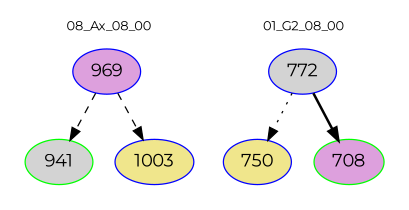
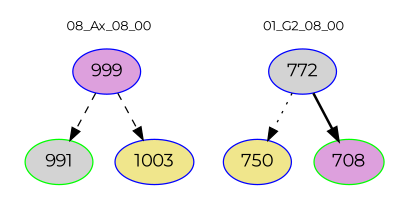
(107, 72) -> (107, 72)
(59, 162) -> (59, 162)
